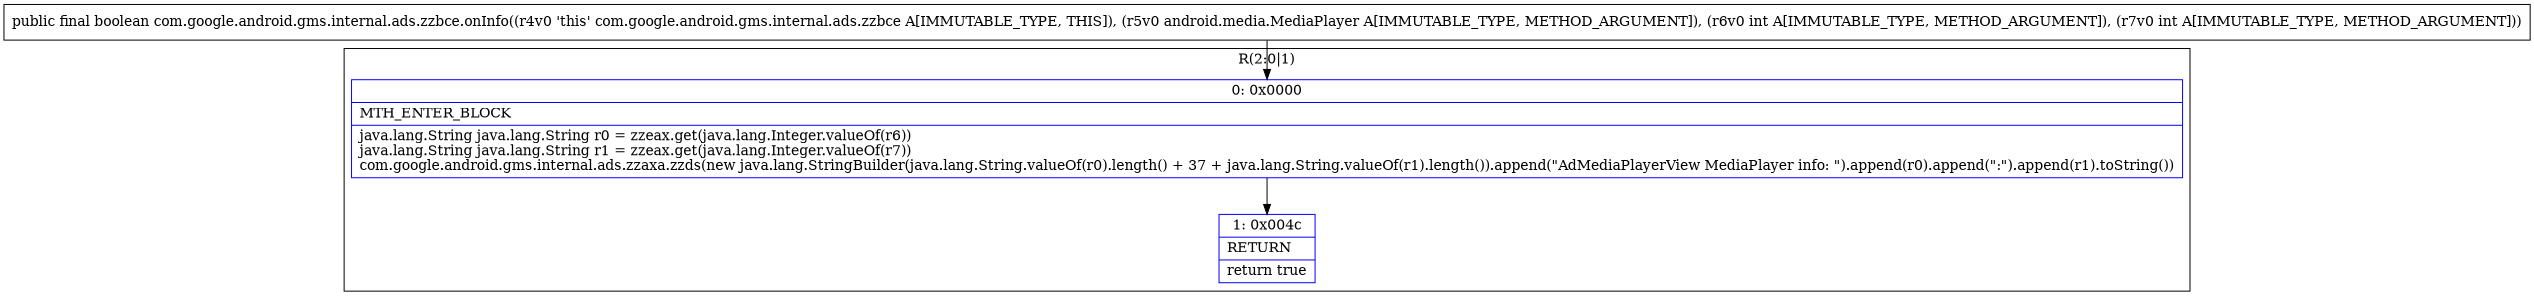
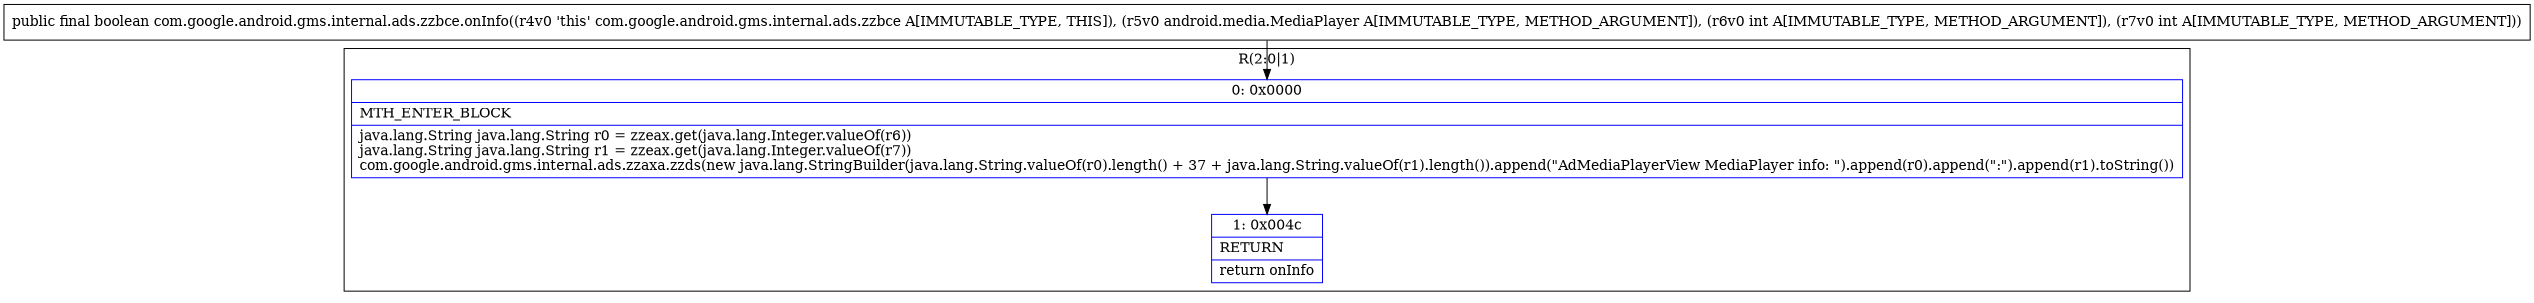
(1267, 271) -> (1267, 271)
